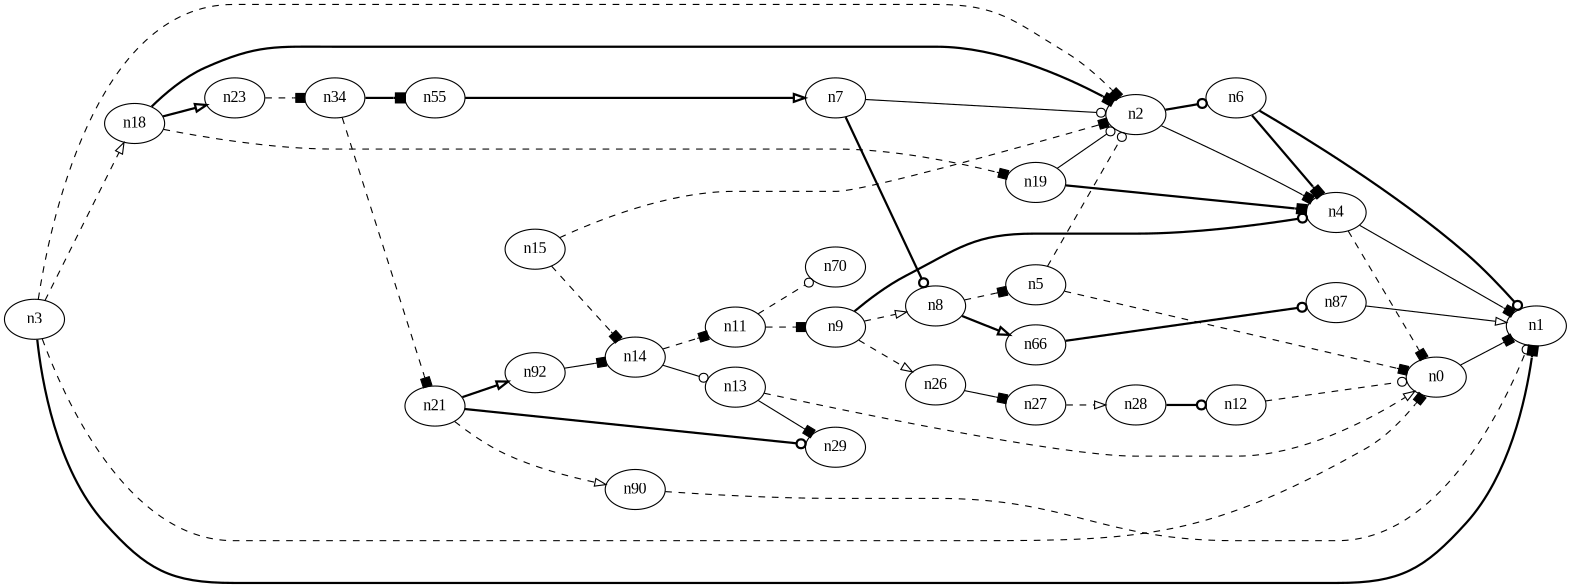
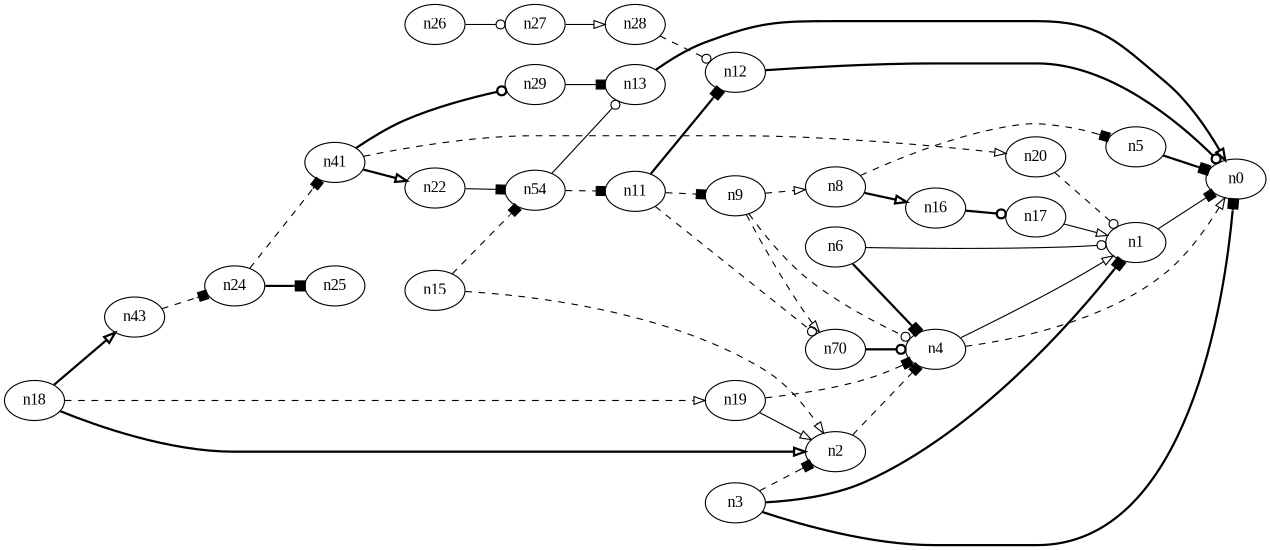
(623, 47) -> (424, 452)
(235, 98) -> (135, 317)
(335, 98) -> (235, 286)
(435, 98) -> (335, 286)
(835, 98) -> none
(1182, 107) -> none
none -> (676, 144)
(580, 149) -> (379, 400)
(1082, 151) -> (780, 424)
(1232, 159) -> (882, 404)
(829, 191) -> (656, 324)
(1180, 197) -> (835, 387)
(1394, 197) -> (981, 248)
(1084, 204) -> none
(82, 227) -> none
(1055, 234) -> (816, 285)
(1431, 266) -> (1033, 301)
(1383, 290) -> (1110, 307)
(1336, 303) -> (1036, 217)
(1231, 330) -> (1181, 161)
(1036, 345) -> (936, 208)
none -> (881, 349)
(881, 353) -> (778, 270)
(1481, 354) -> (1181, 214)
(635, 357) -> (535, 190)
(535, 373) -> (435, 188)
(1332, 392) -> (1003, 63)
(980, 394) -> (481, 24)
(1080, 405) -> (580, 24)
(1182, 405) -> (680, 46)
(435, 406) -> (335, 162)
(781, 414) -> (580, 85)
(1088, 453) -> (958, 21)
(635, 489) -> (1036, 157)
(695, 541) -> (1104, 524)
